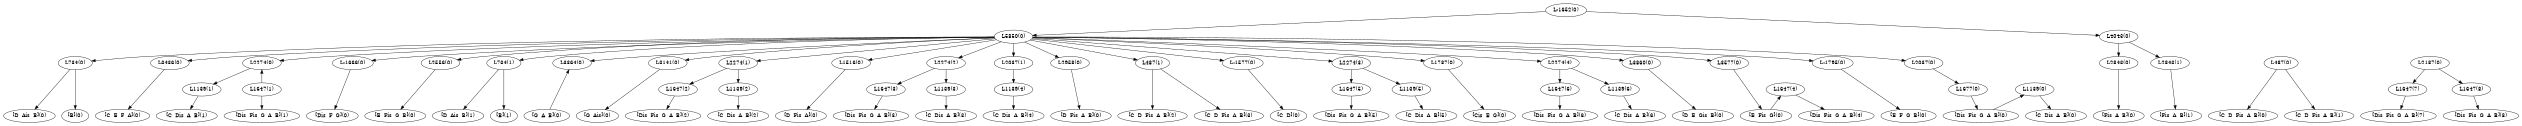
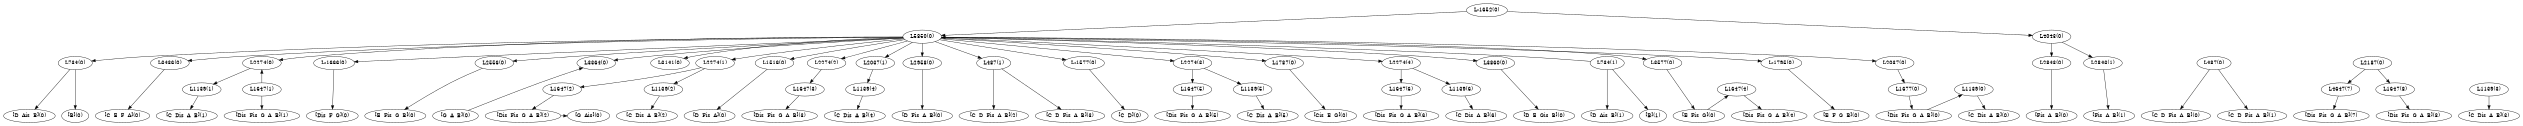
(711, 46) -> (1284, 47)
(946, 74) -> none
(634, 88) -> (562, 116)
(2408, 89) -> (2341, 89)
